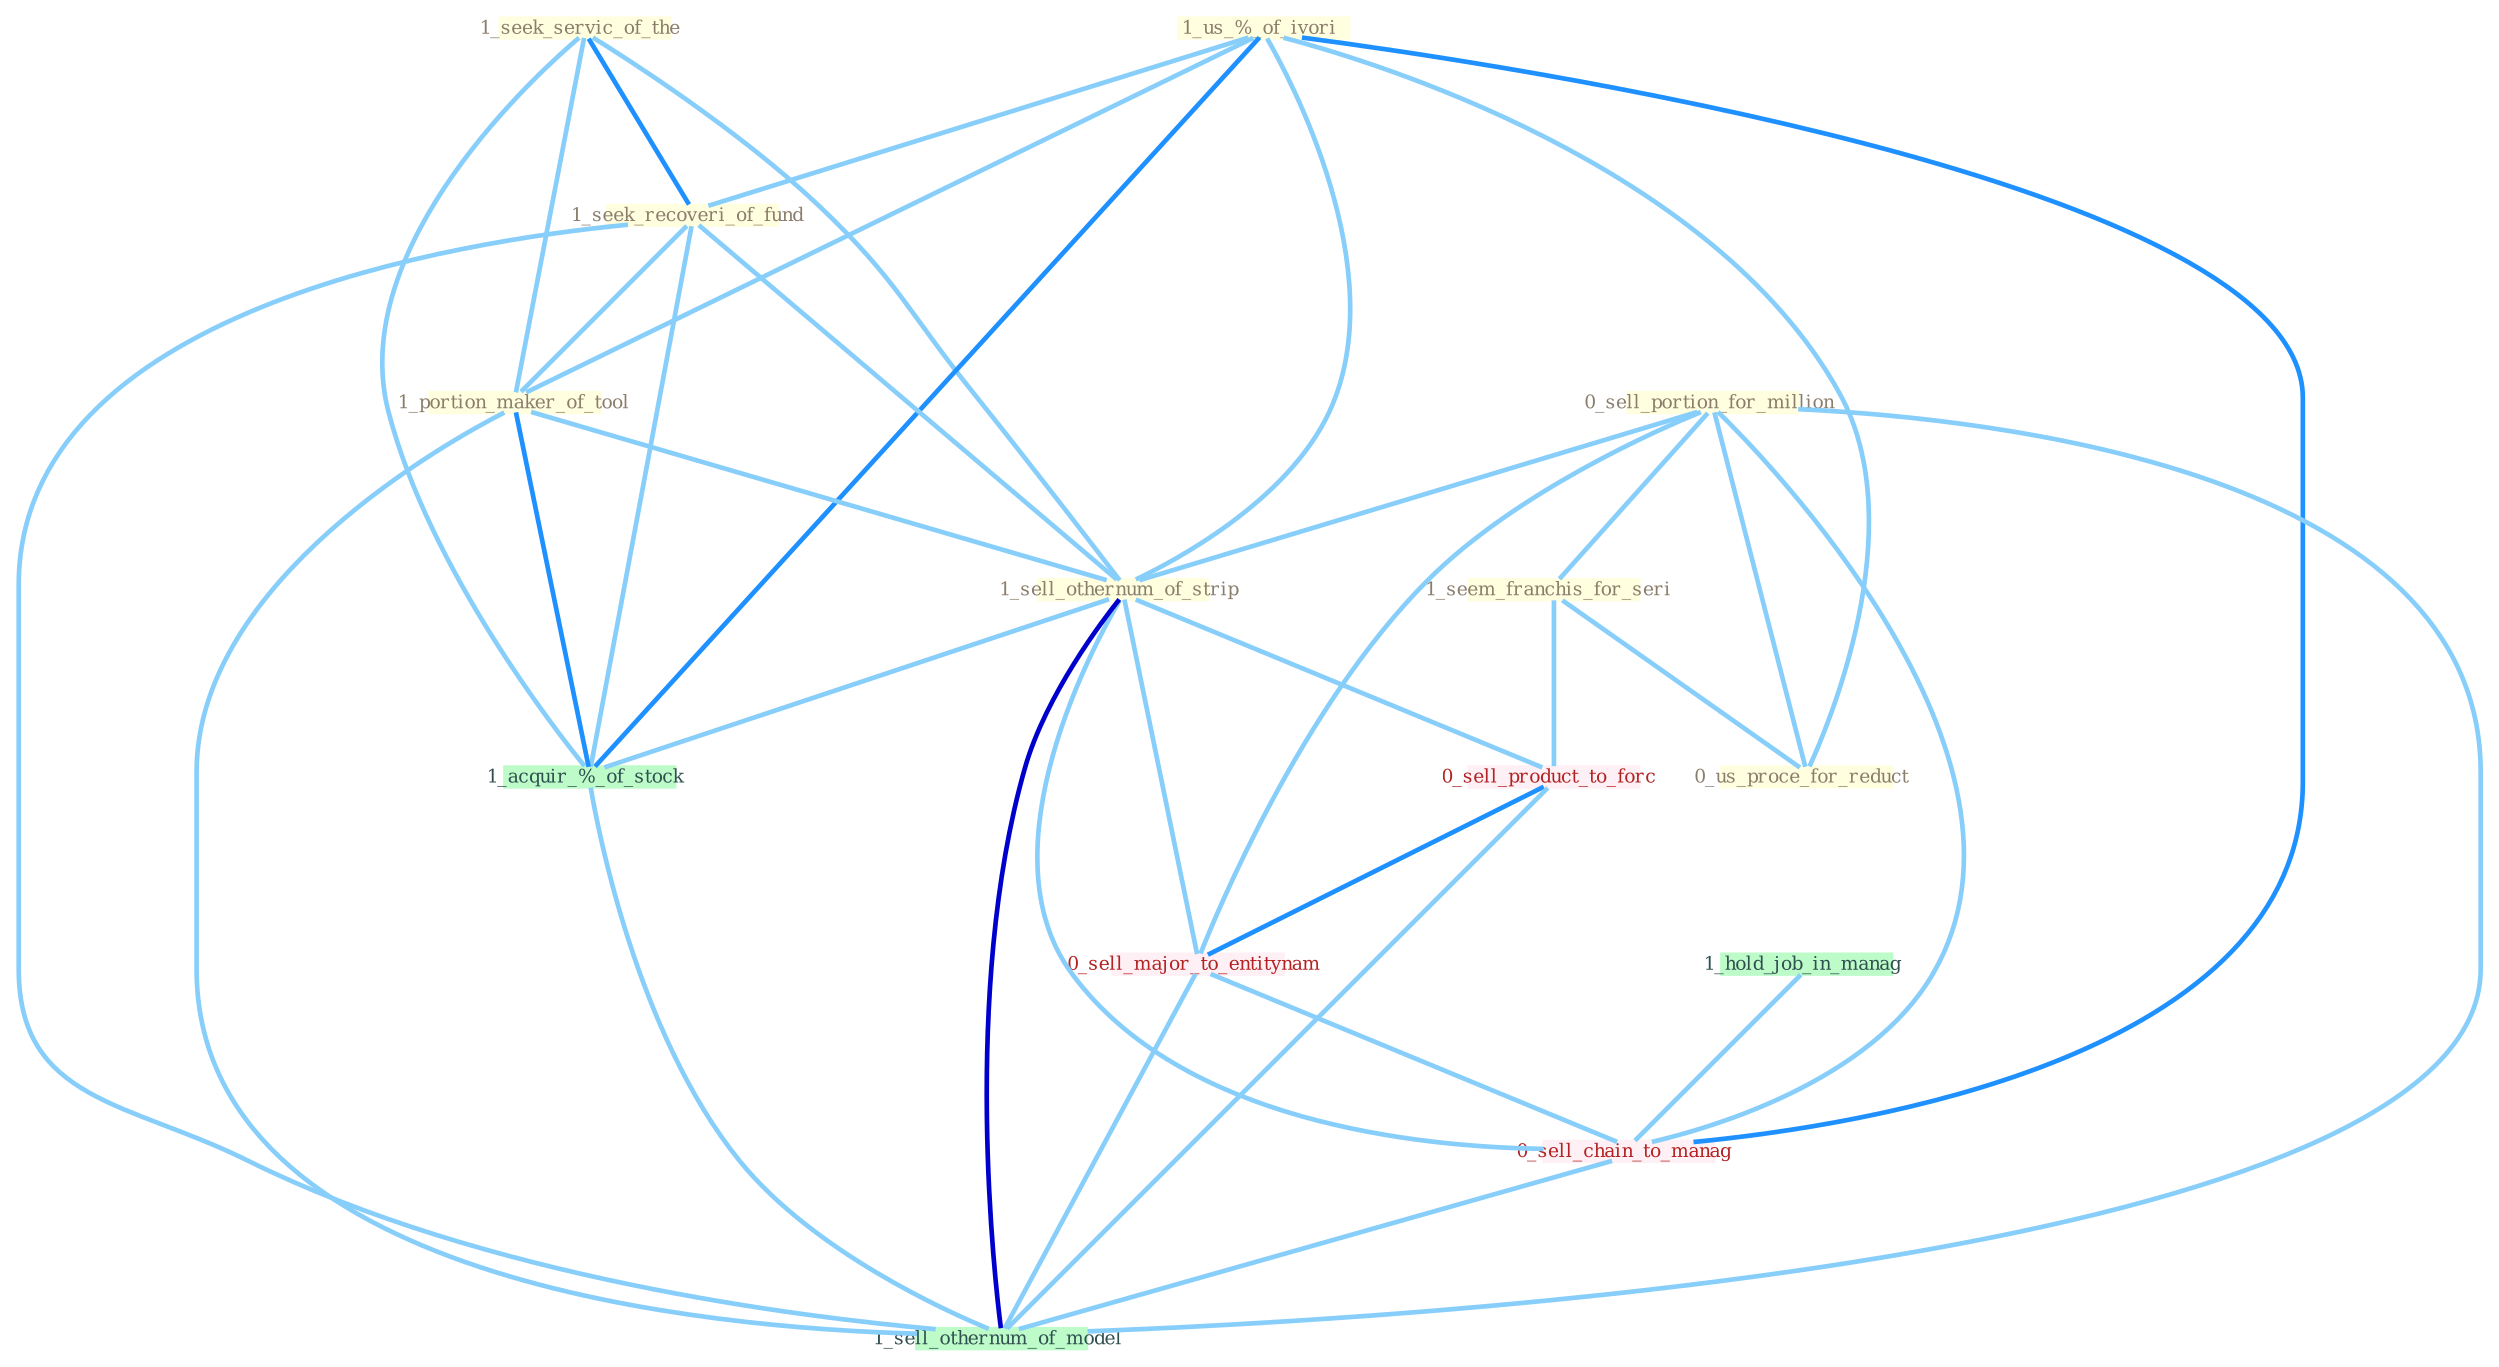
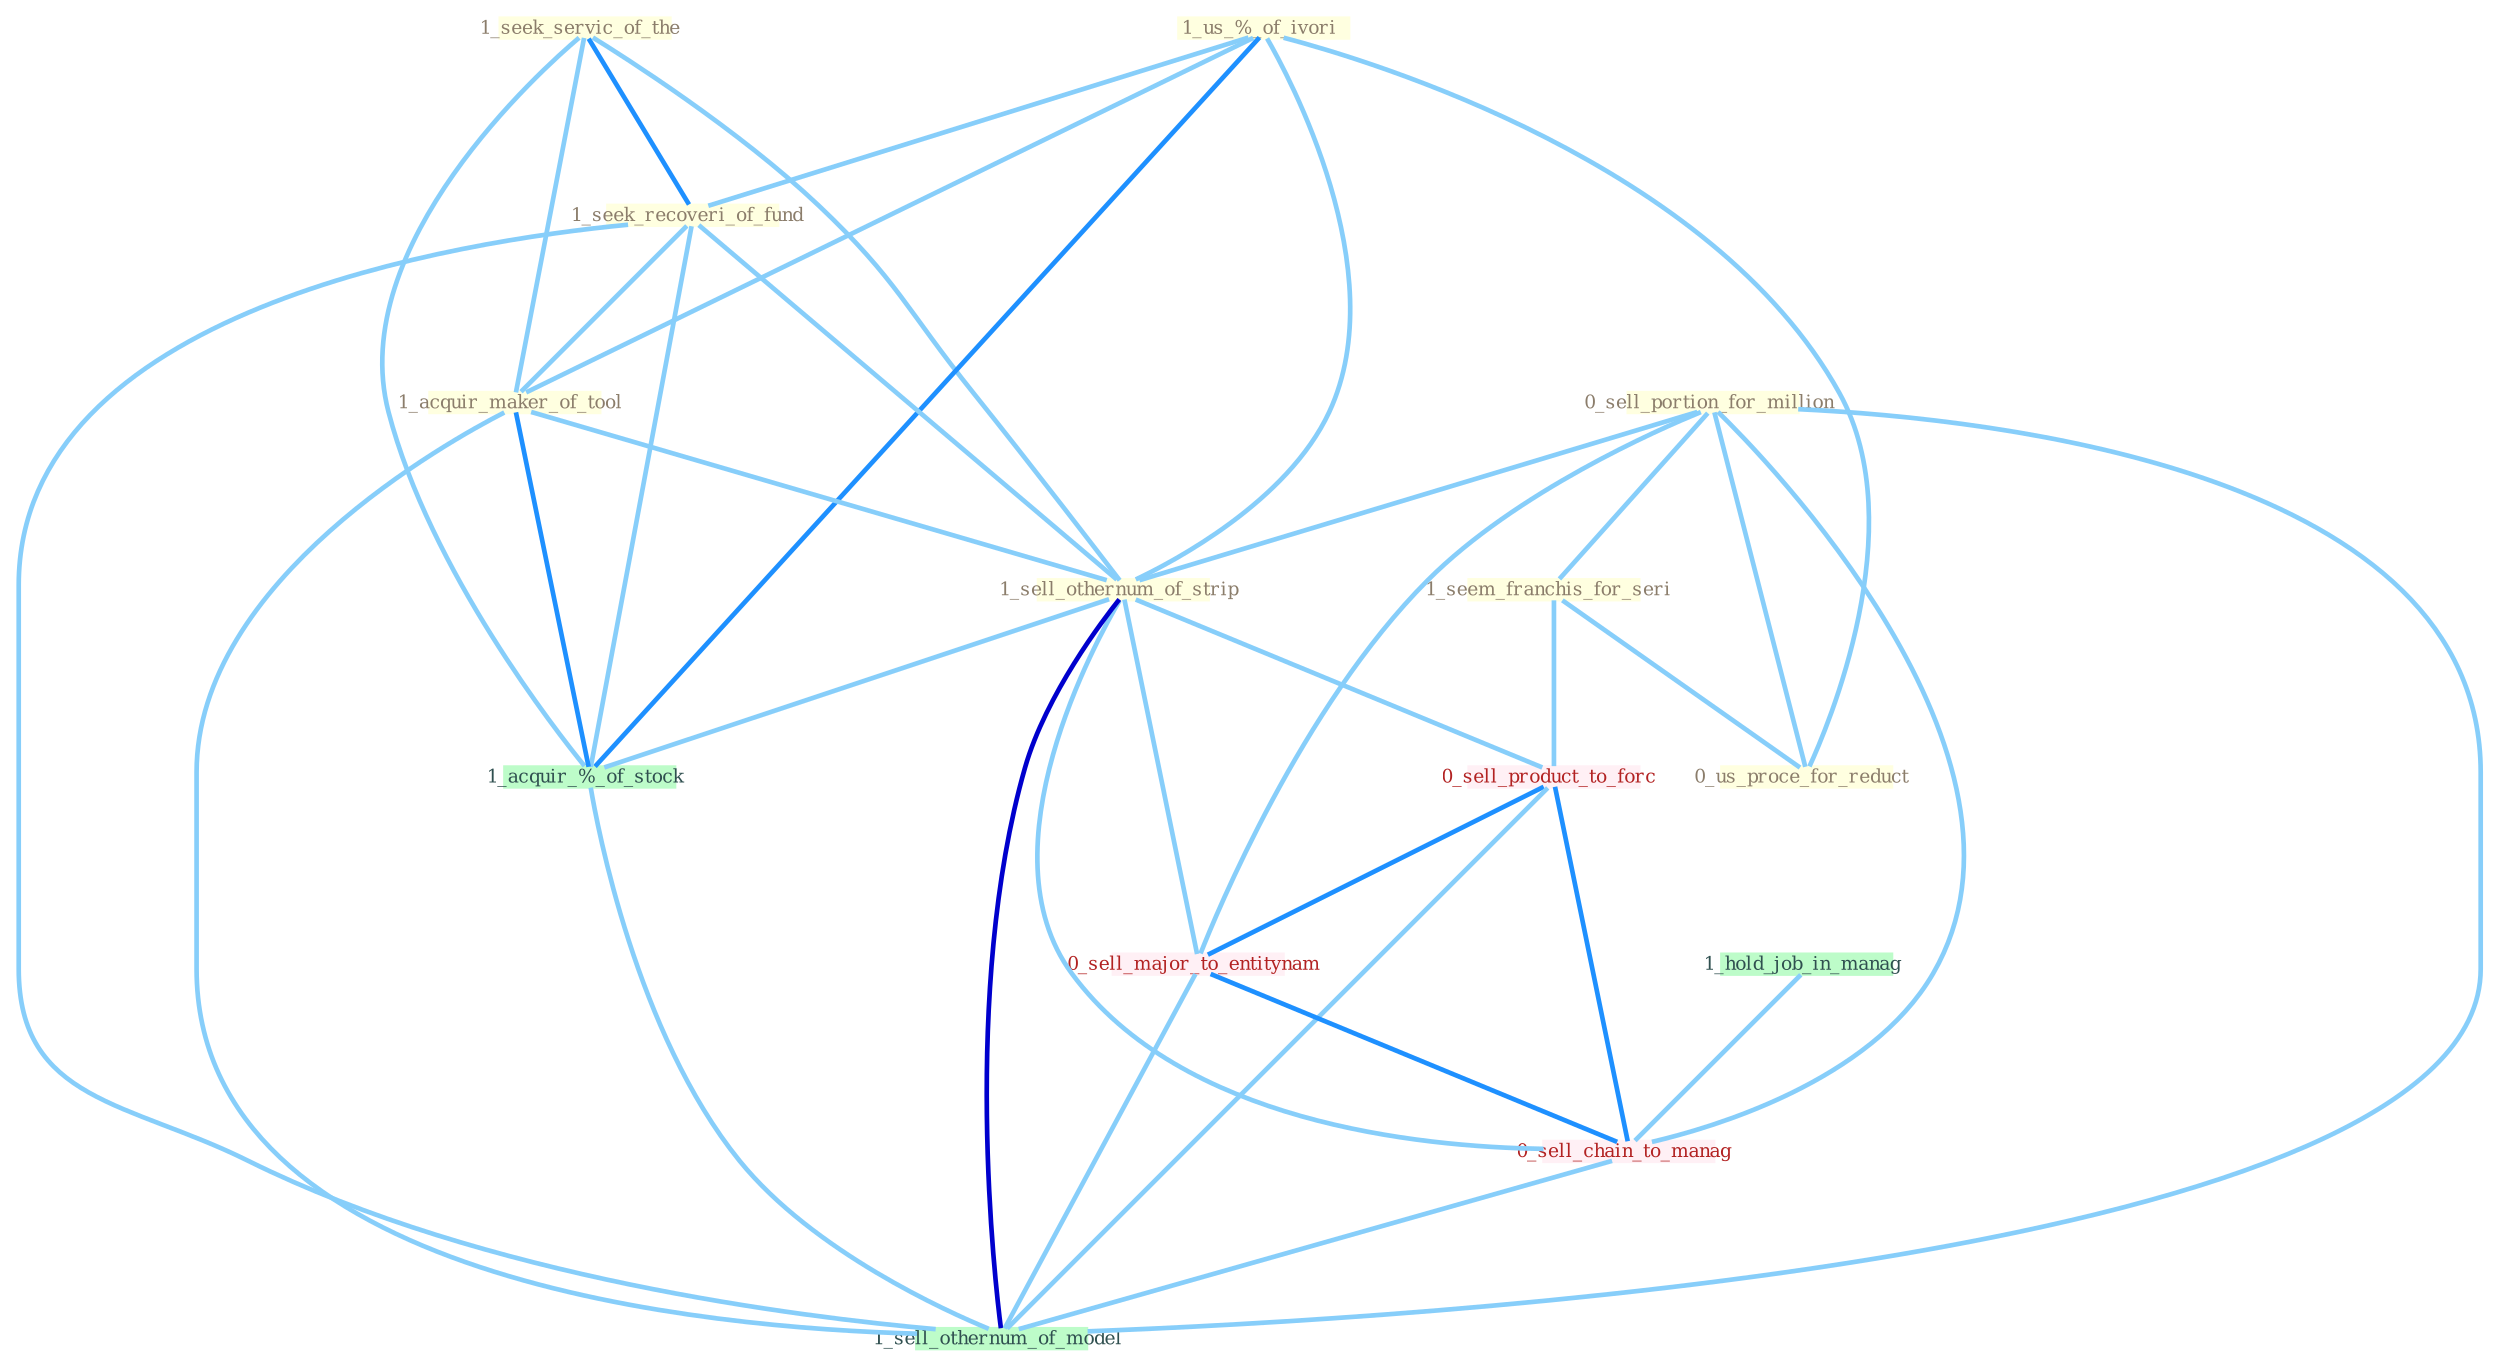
(515, 403) -> (515, 403)
(2303, 423) -> (1591, 964)
(1414, 1058) -> (1414, 1058)
